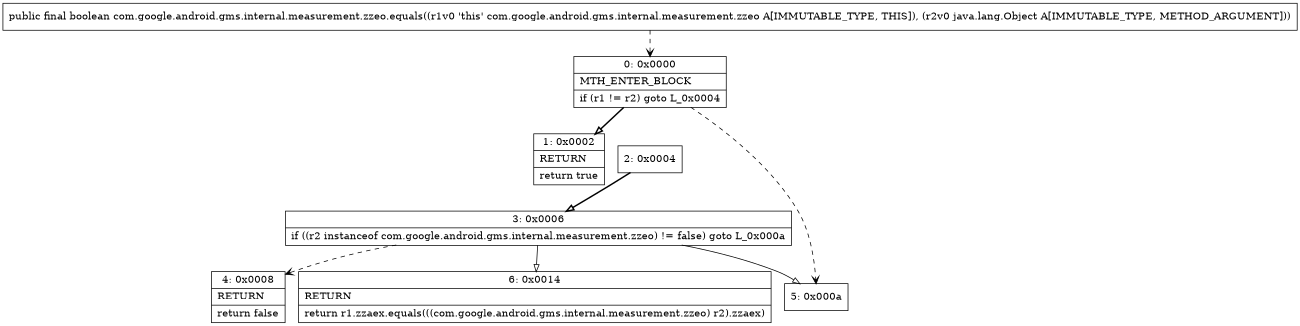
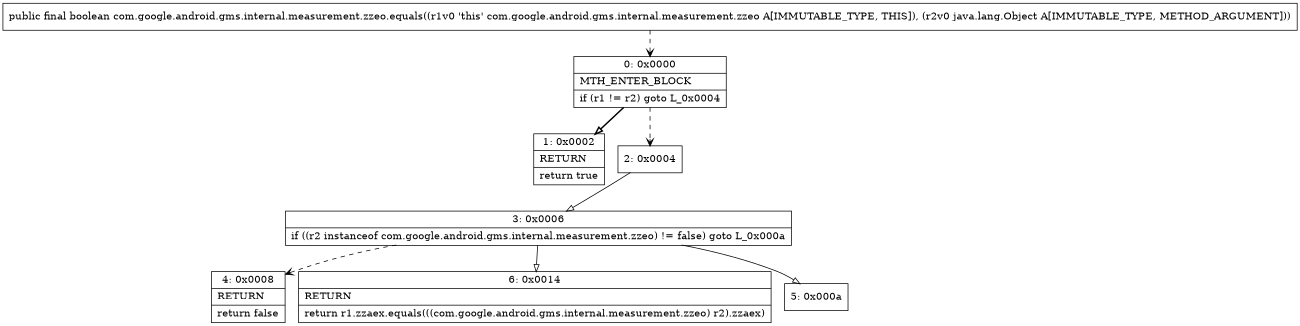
(774, 178) -> (650, 123)
(602, 190) -> (602, 190)
